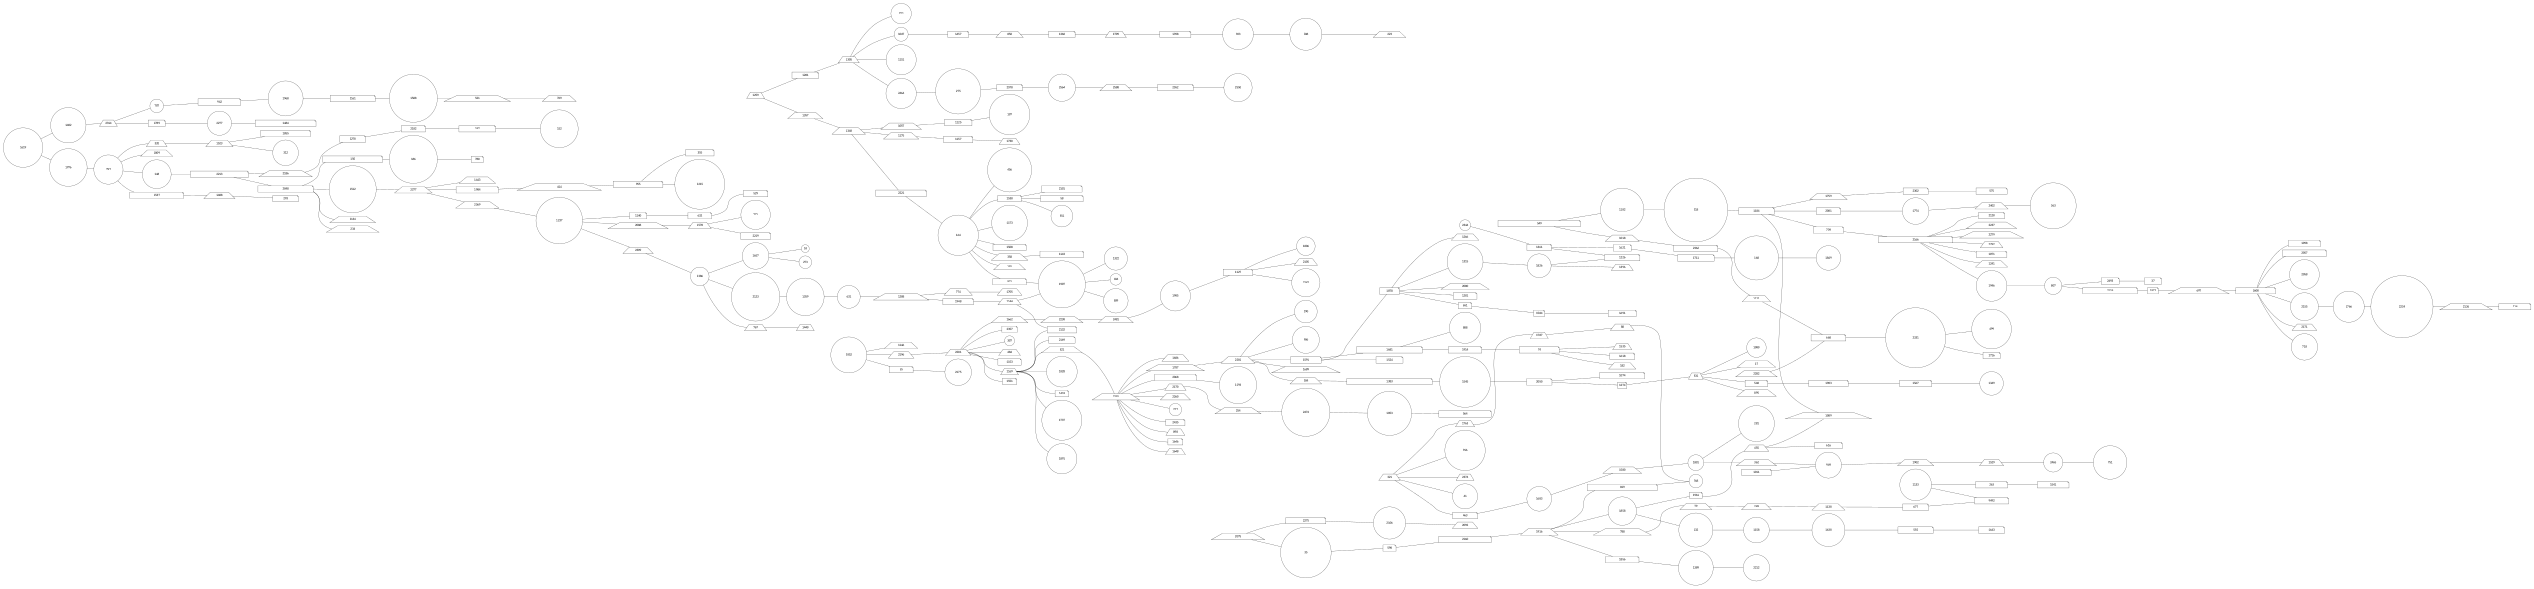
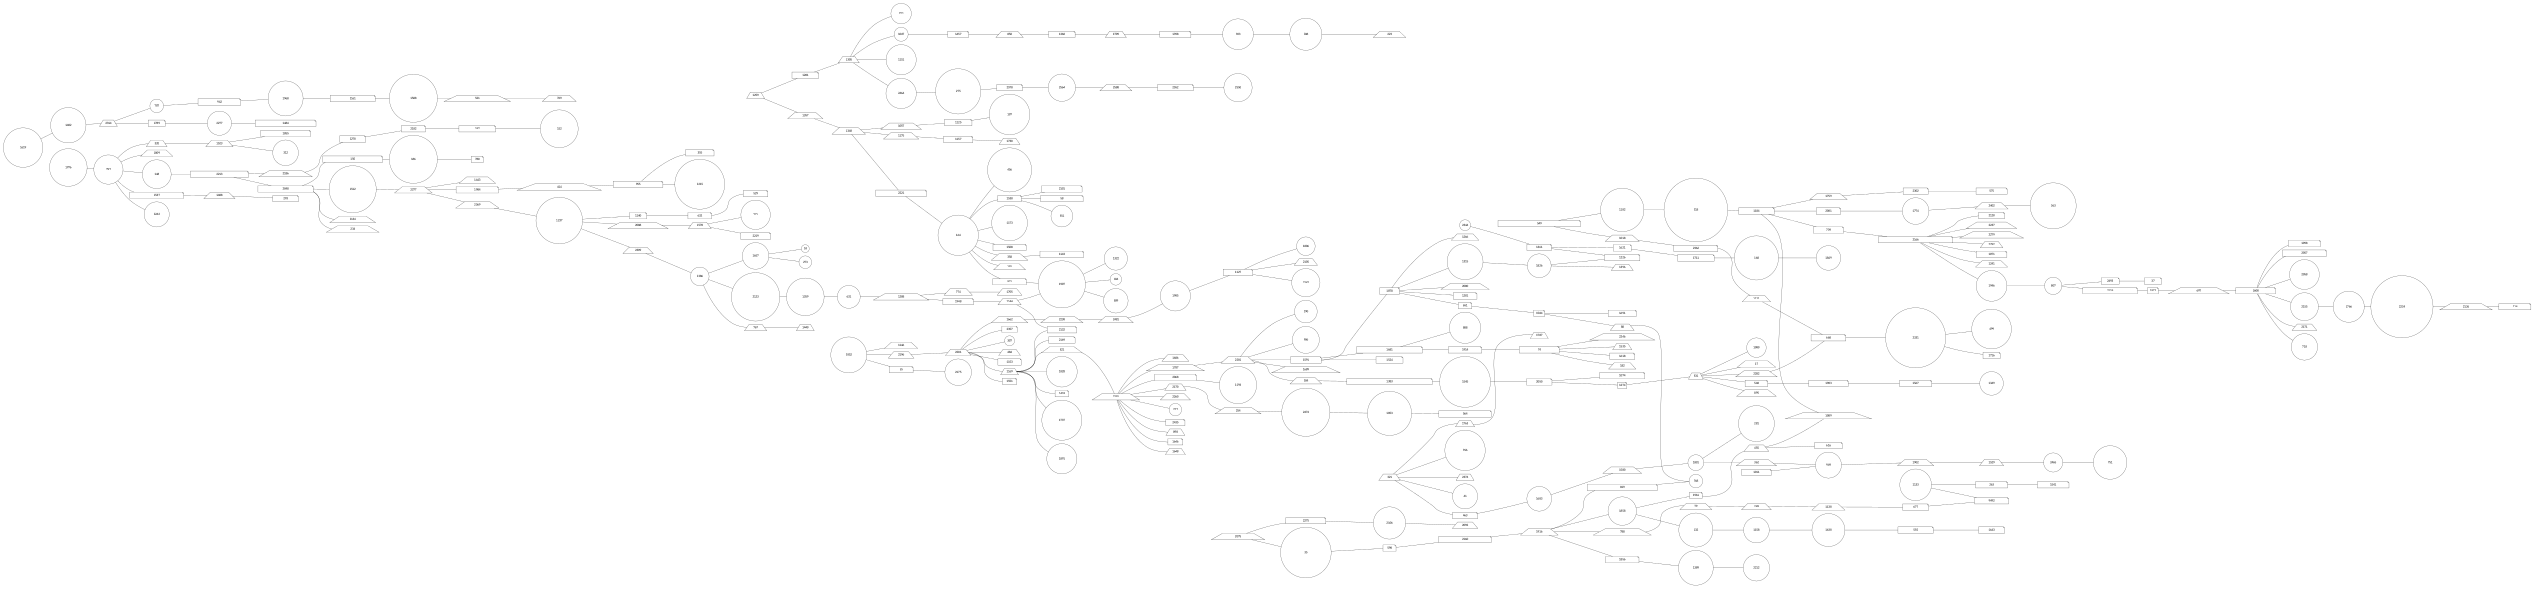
(46, 158) -> none
none -> (157, 214)
(1579, 331) -> (1579, 320)
none -> (1622, 337)
none -> (1720, 375)
